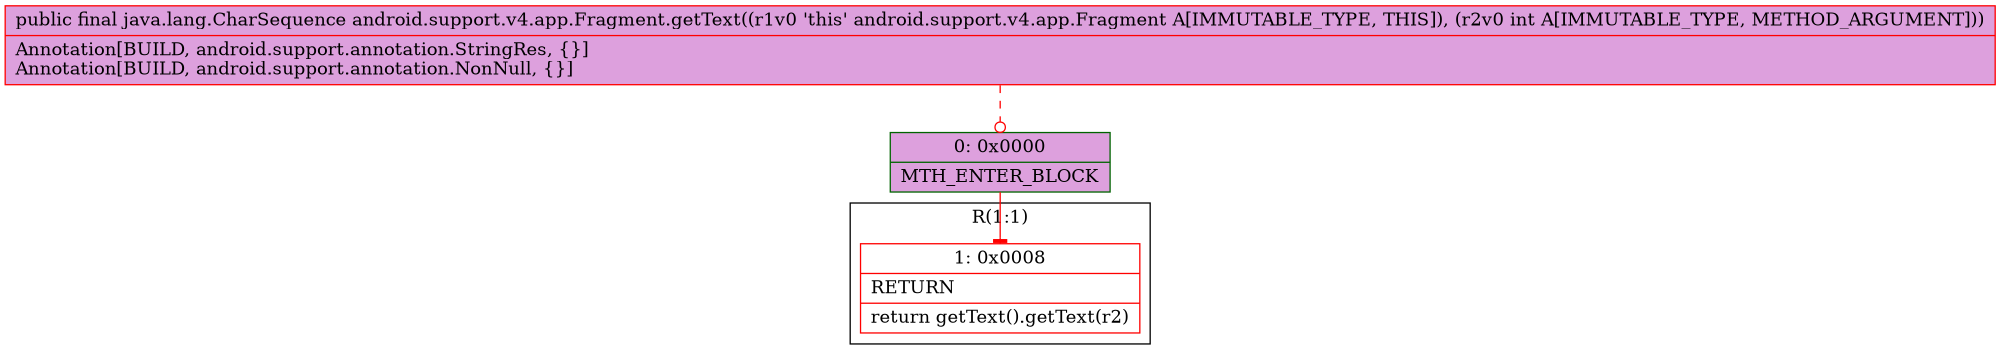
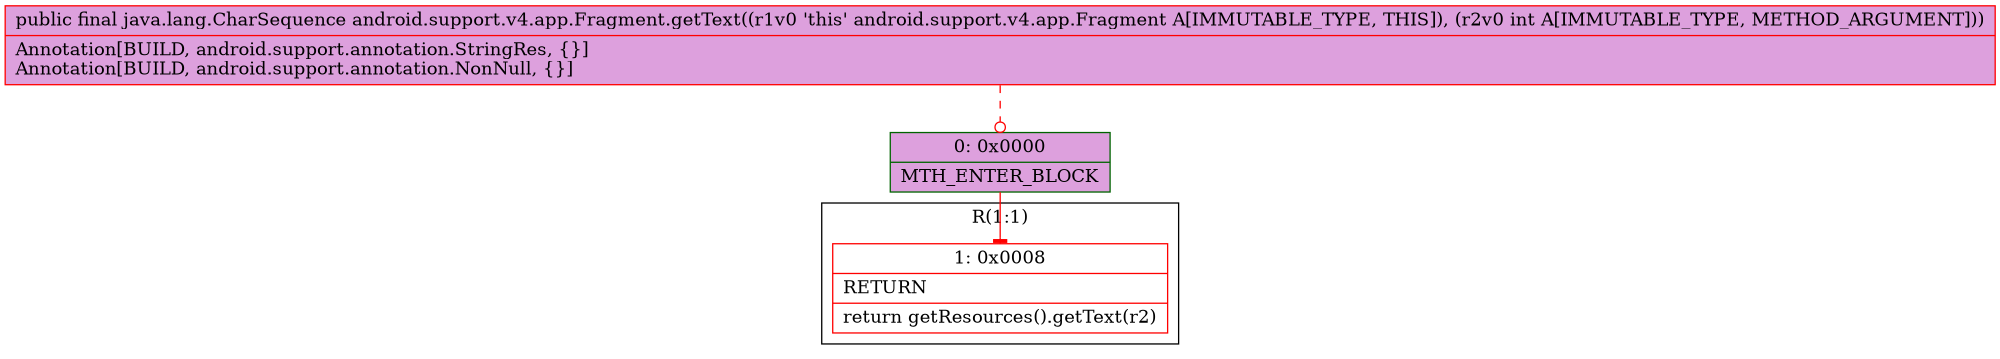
(1000, 317) -> (1000, 317)
